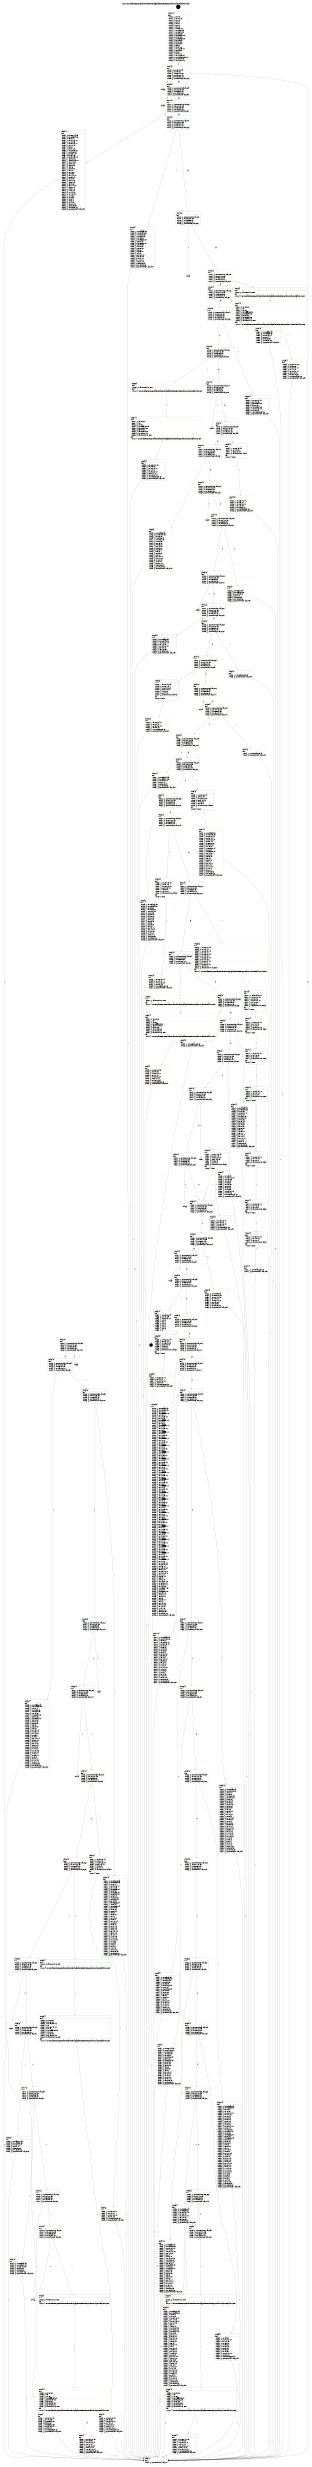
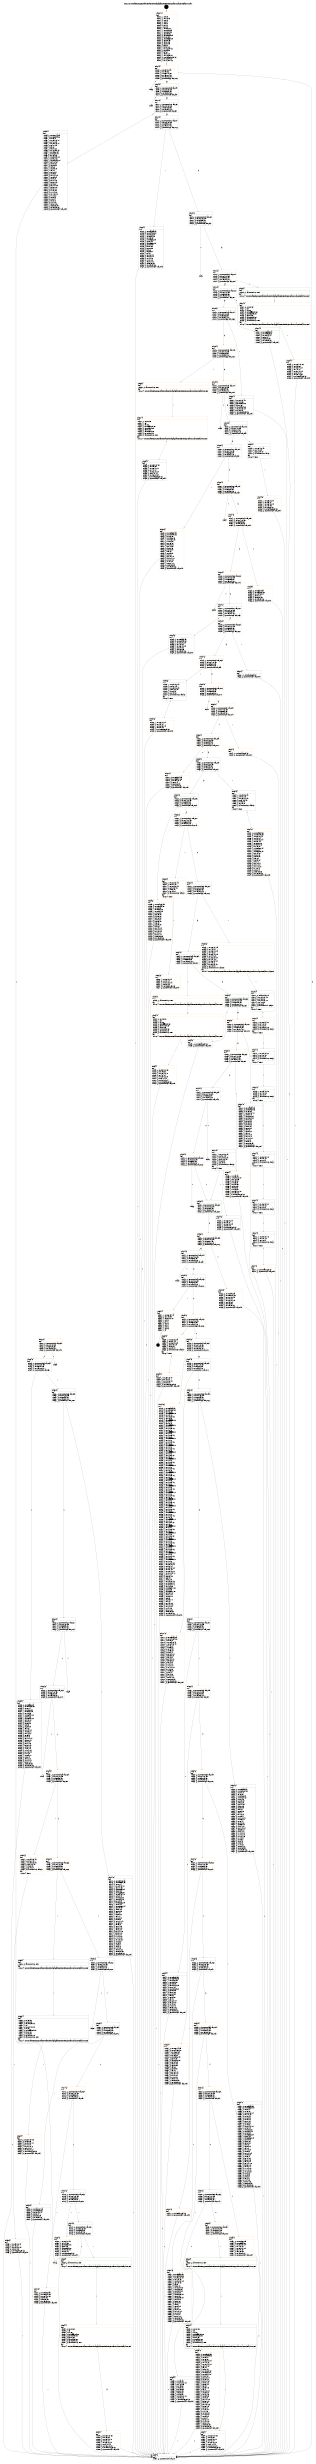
none -> (178, 2213)
